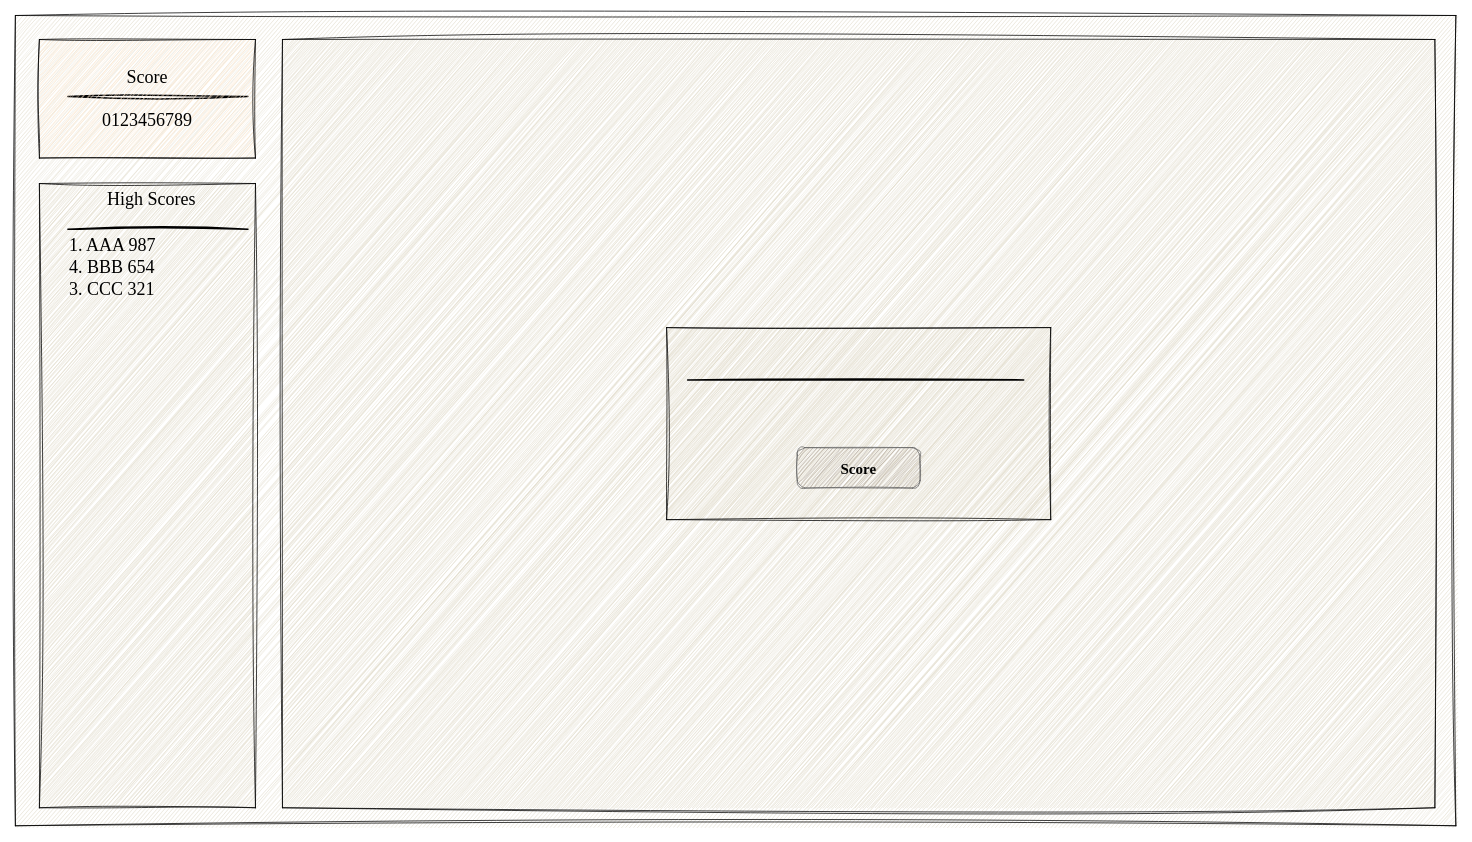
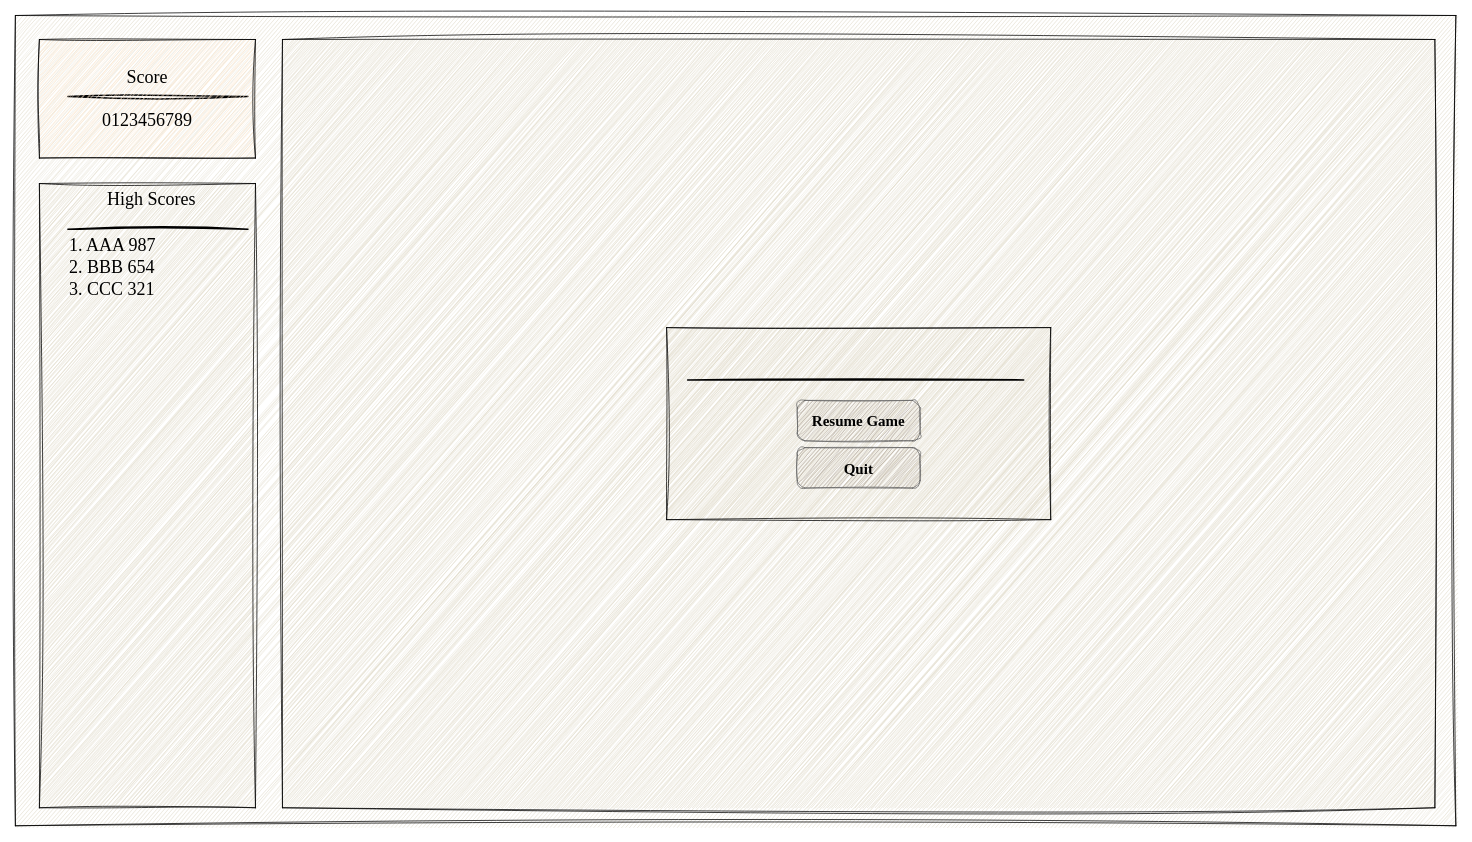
(113, 267) -> (113, 267)
none -> (858, 420)
(858, 468) -> (858, 468)
